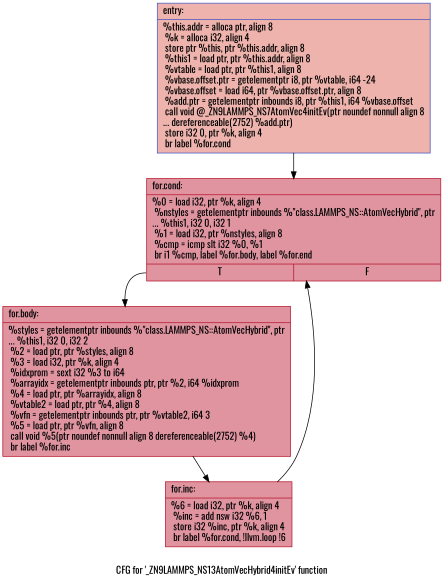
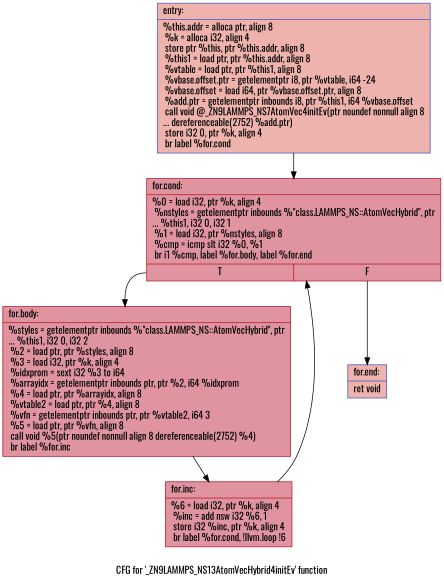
none -> (367, 381)
